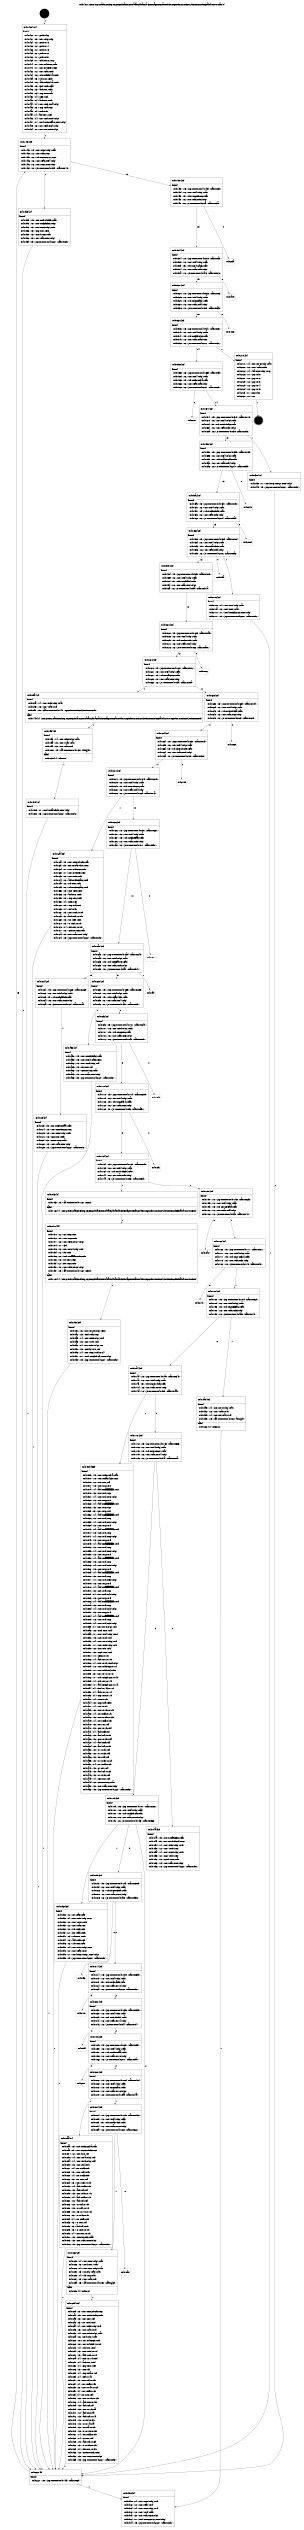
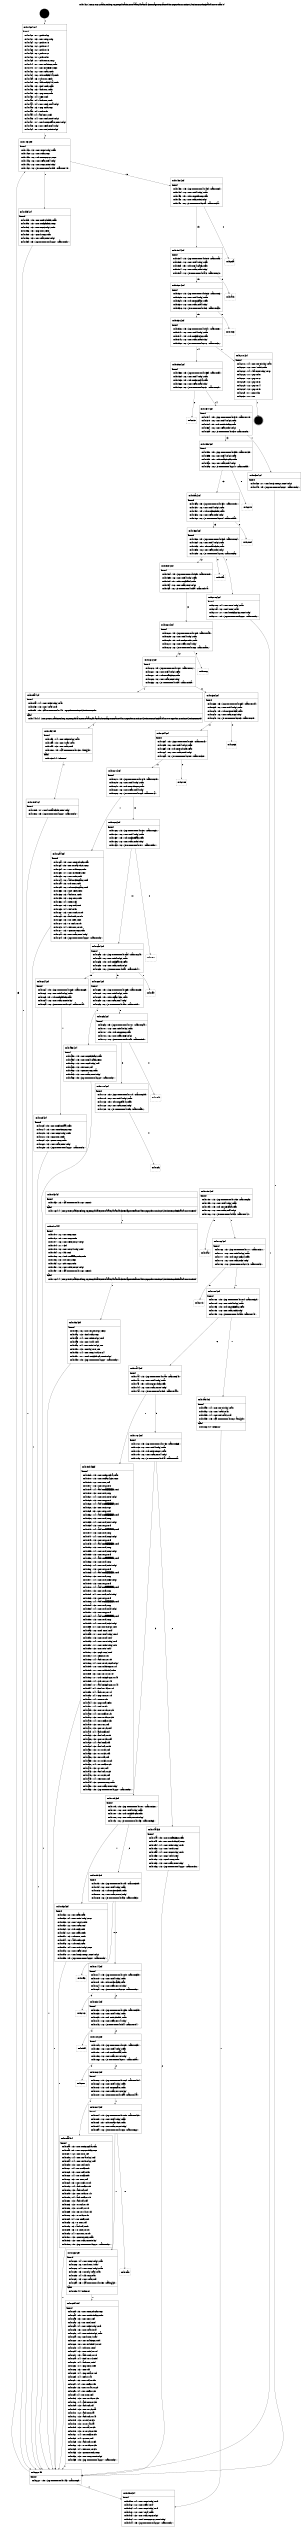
(122, 1168) -> none
(145, 2167) -> (161, 2203)
